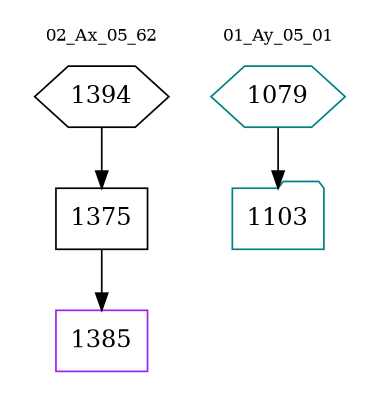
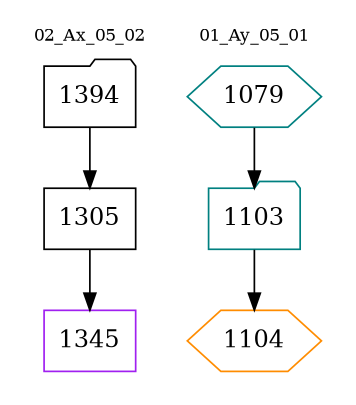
(102, 36) -> (90, 36)
(102, 97) -> (90, 97)
(102, 219) -> (90, 219)
(102, 341) -> (90, 341)
none -> (254, 341)
